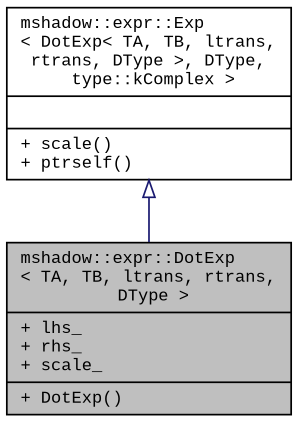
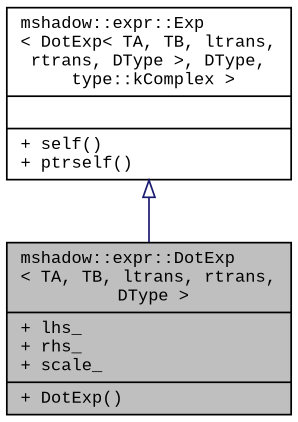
(67, 144) -> (62, 144)
